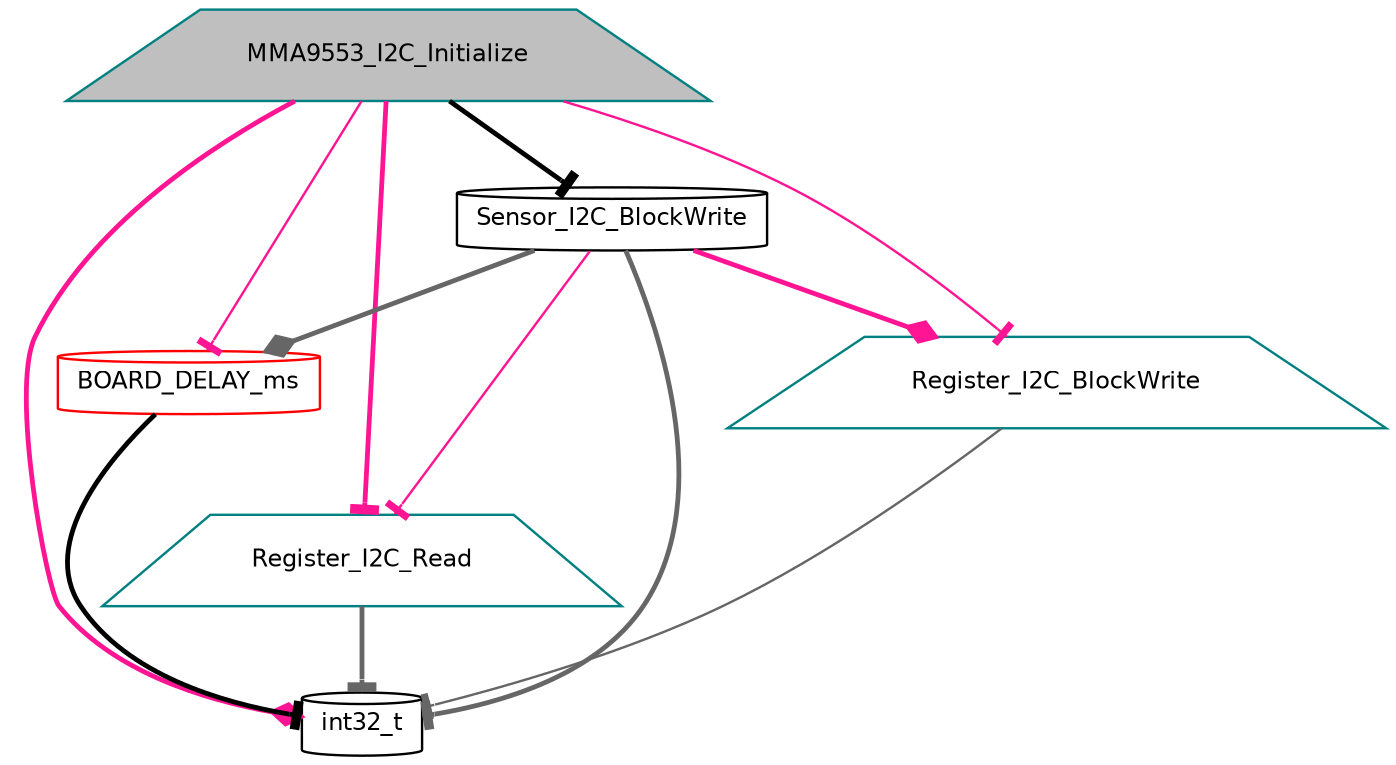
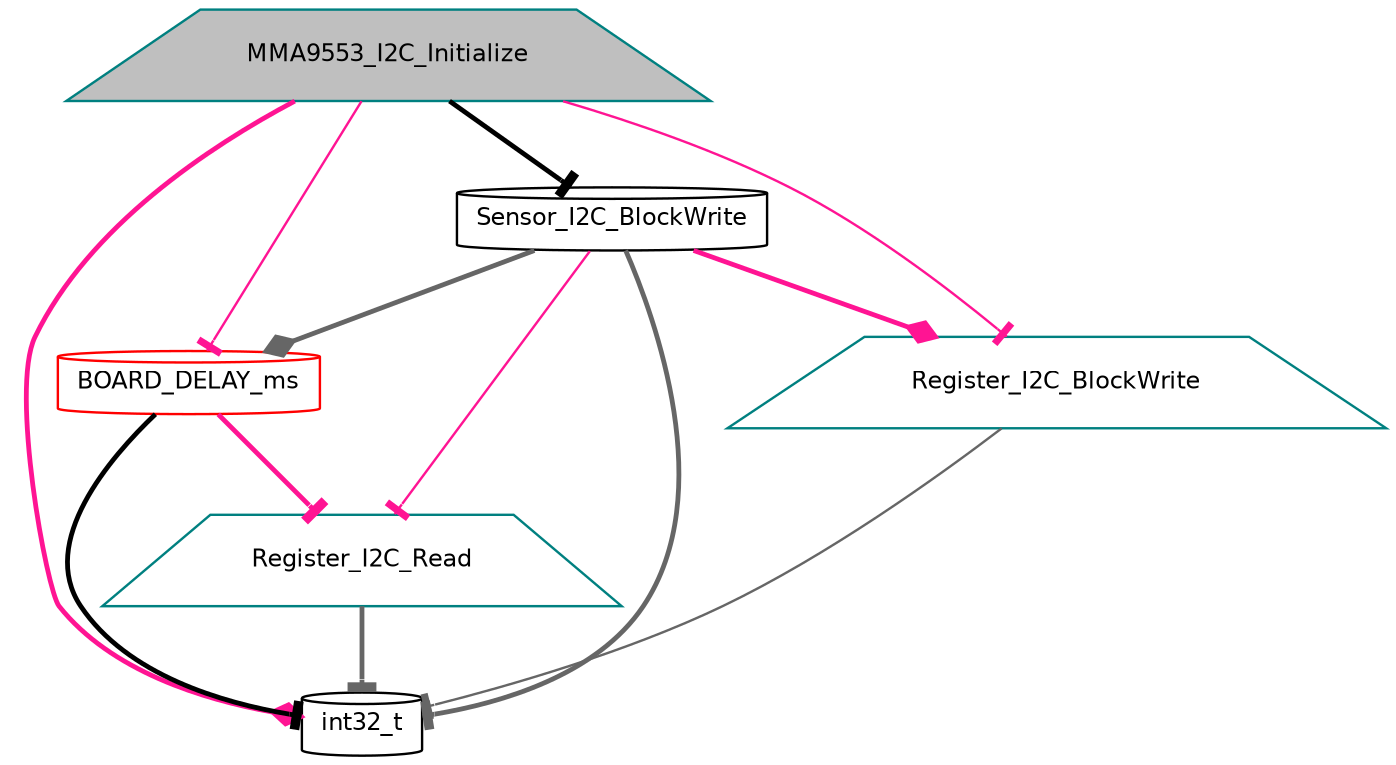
(376, 292) -> (264, 460)
